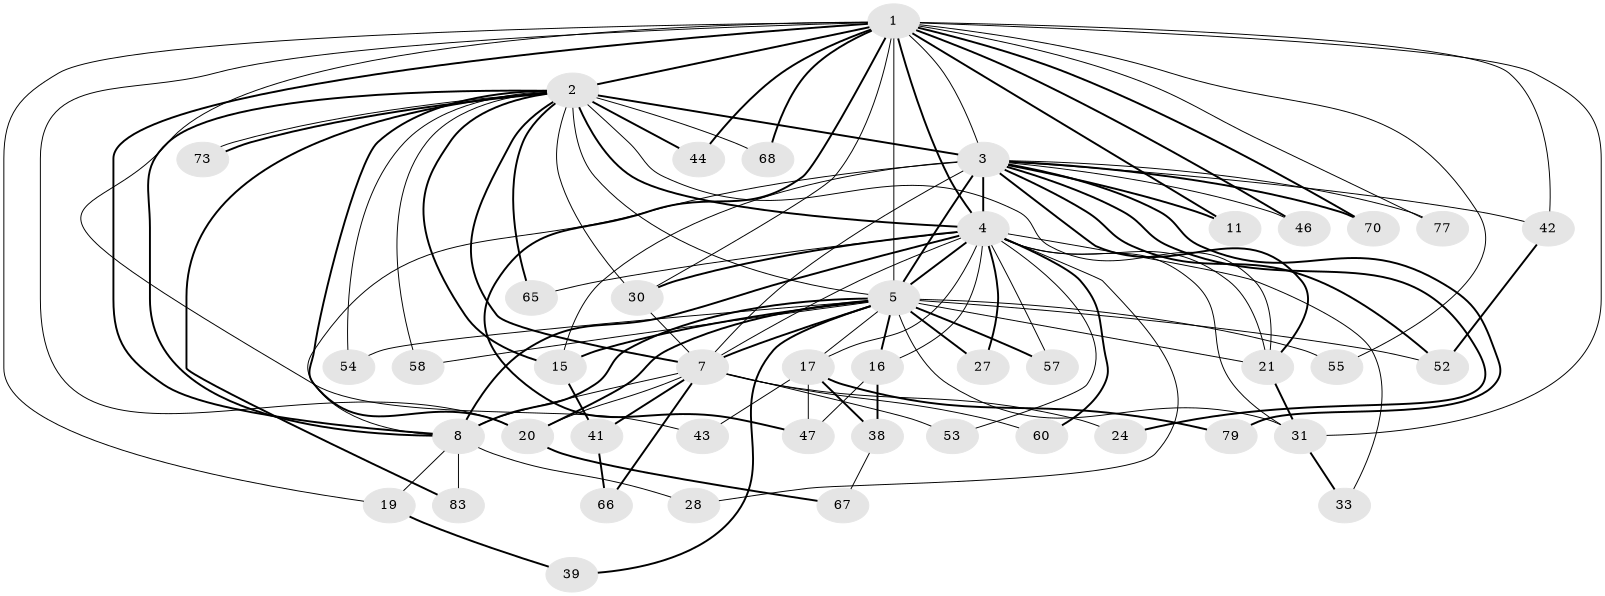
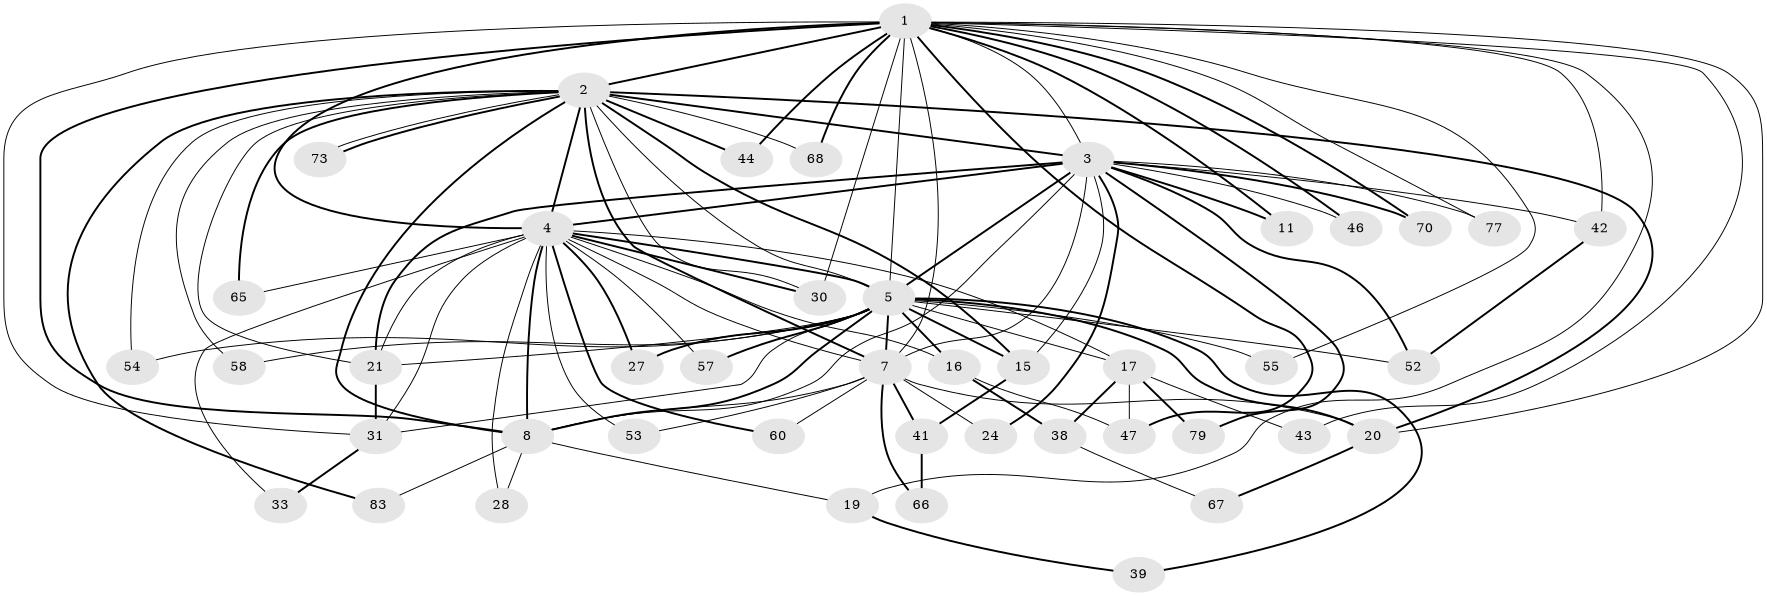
(675, 337) -> (938, 198)
